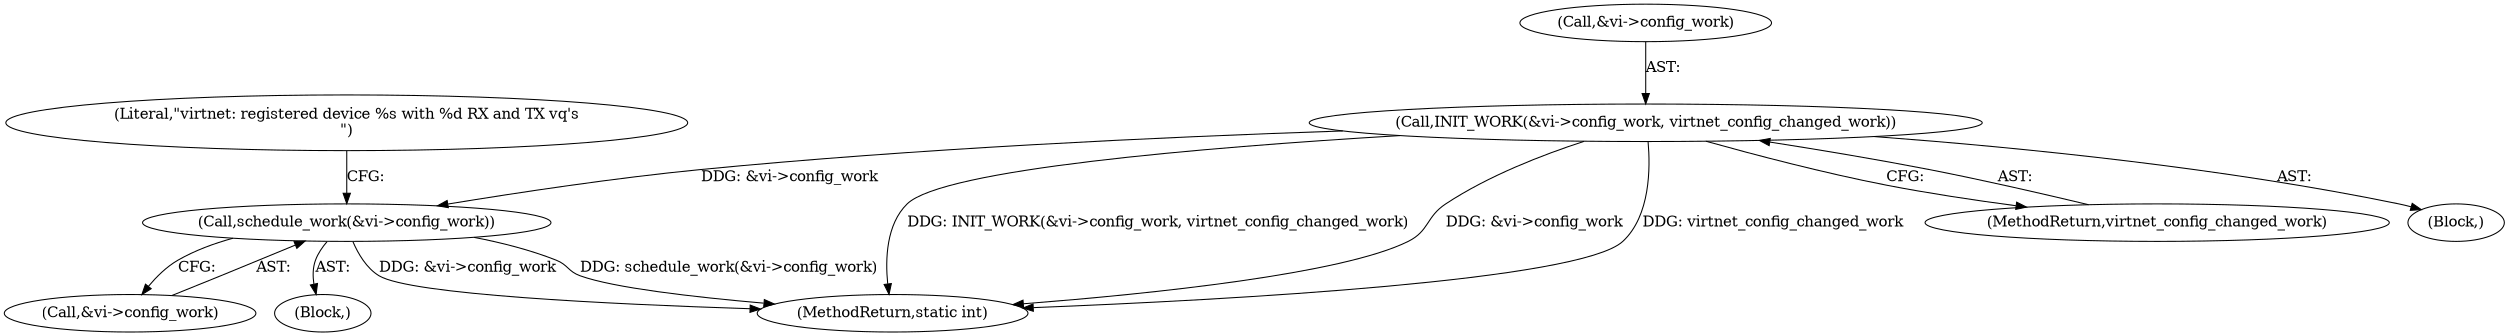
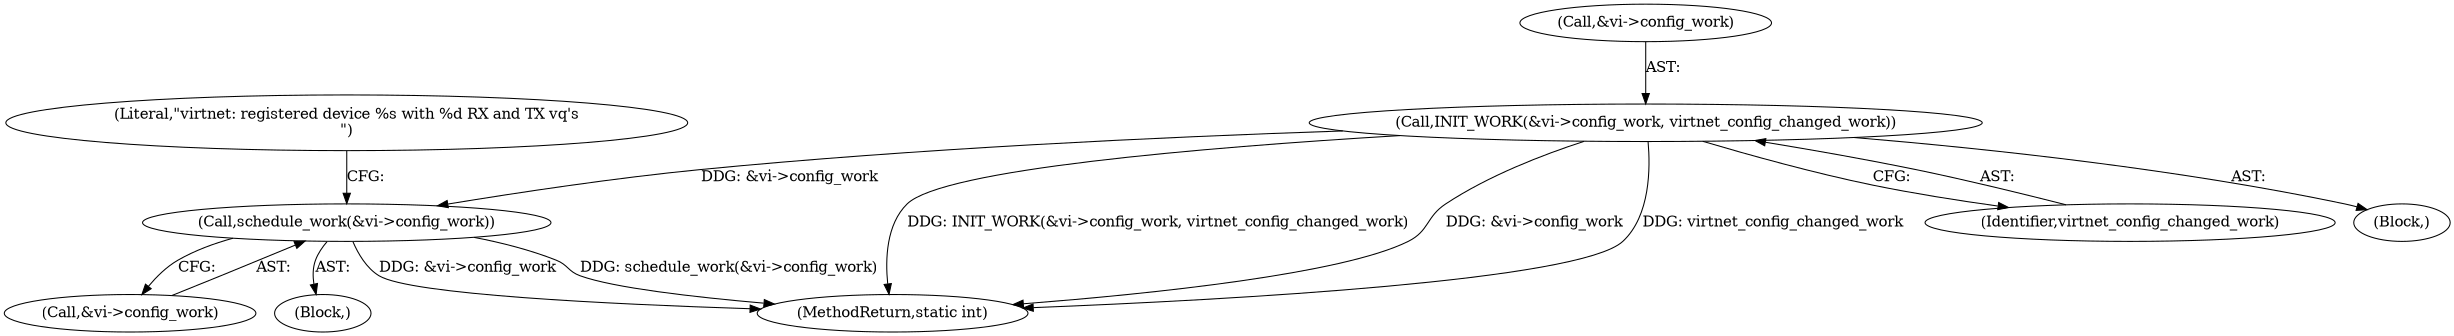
(2157, 223) -> (2130, 223)
